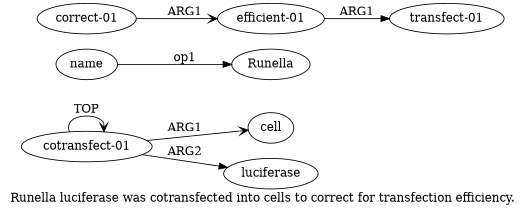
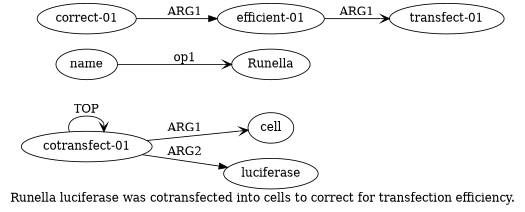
(173, 19) -> (173, 19)
(353, 19) -> (353, 19)
(170, 64) -> (170, 64)
